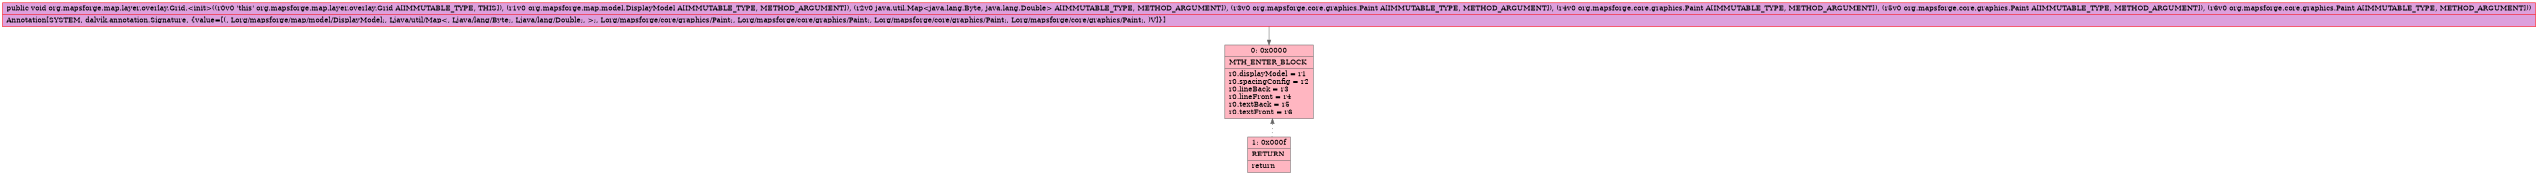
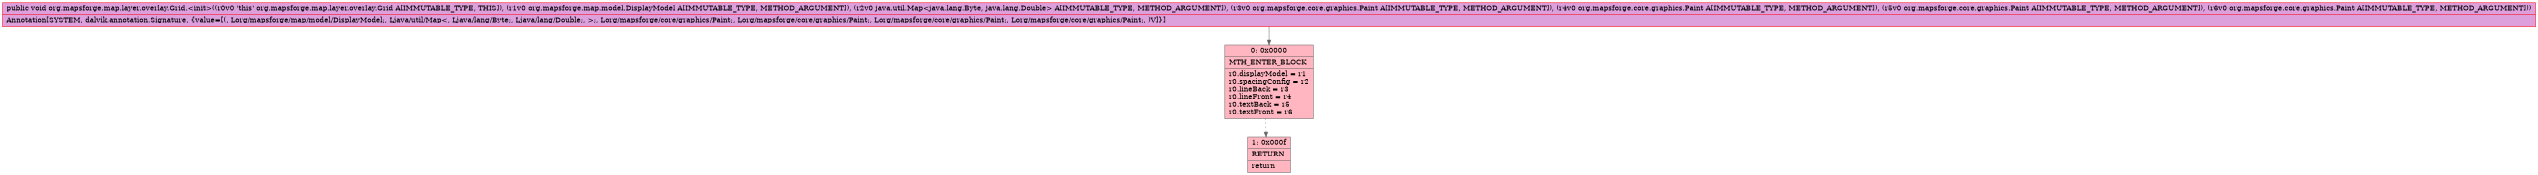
(1272, 130) -> (1266, 125)
